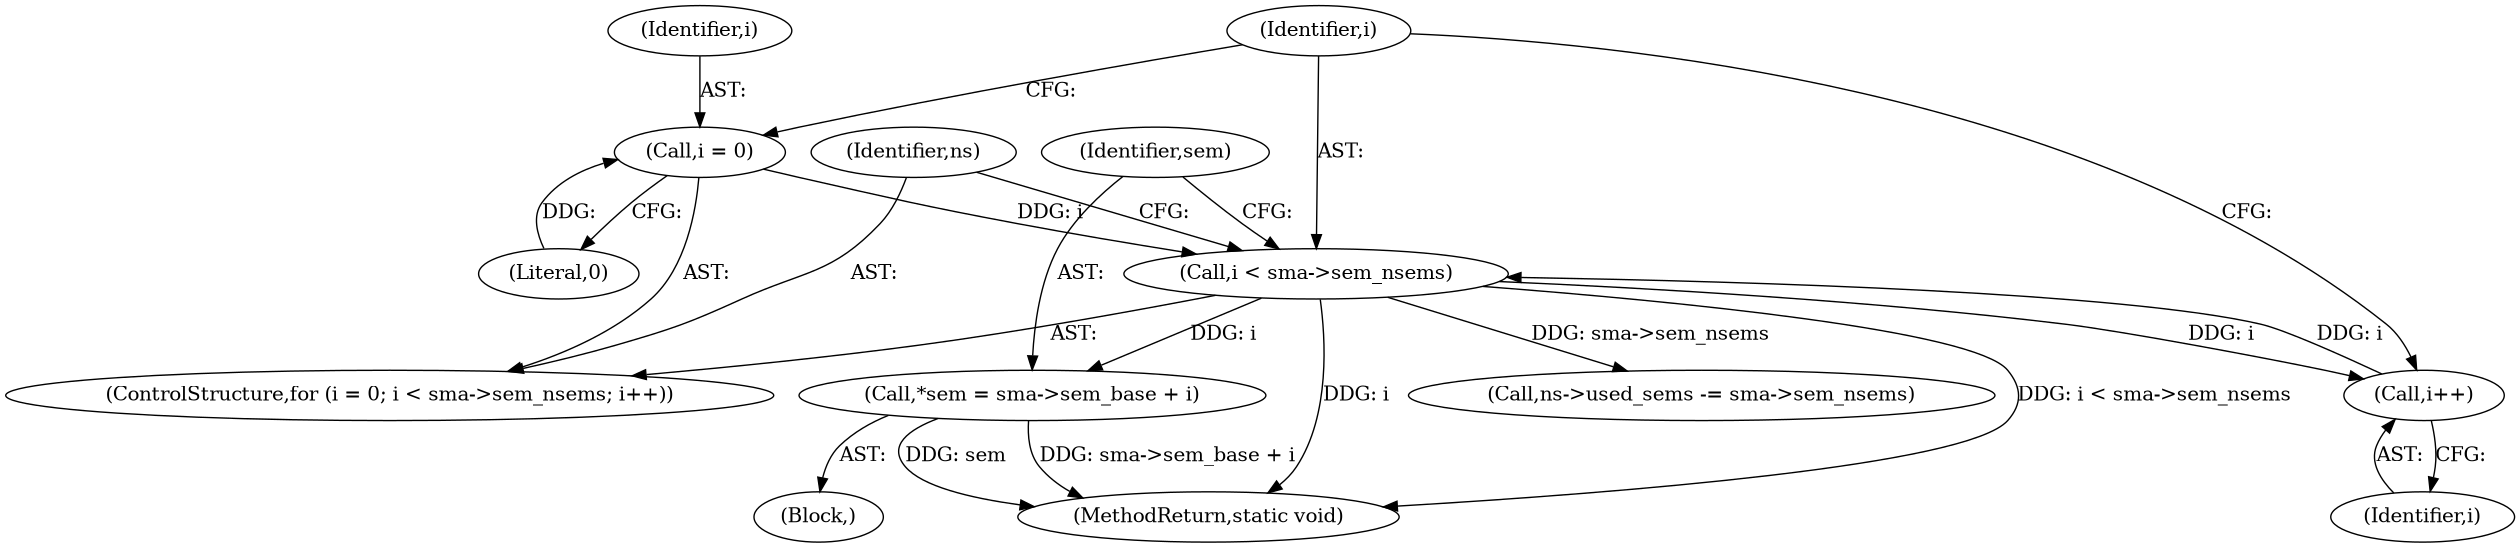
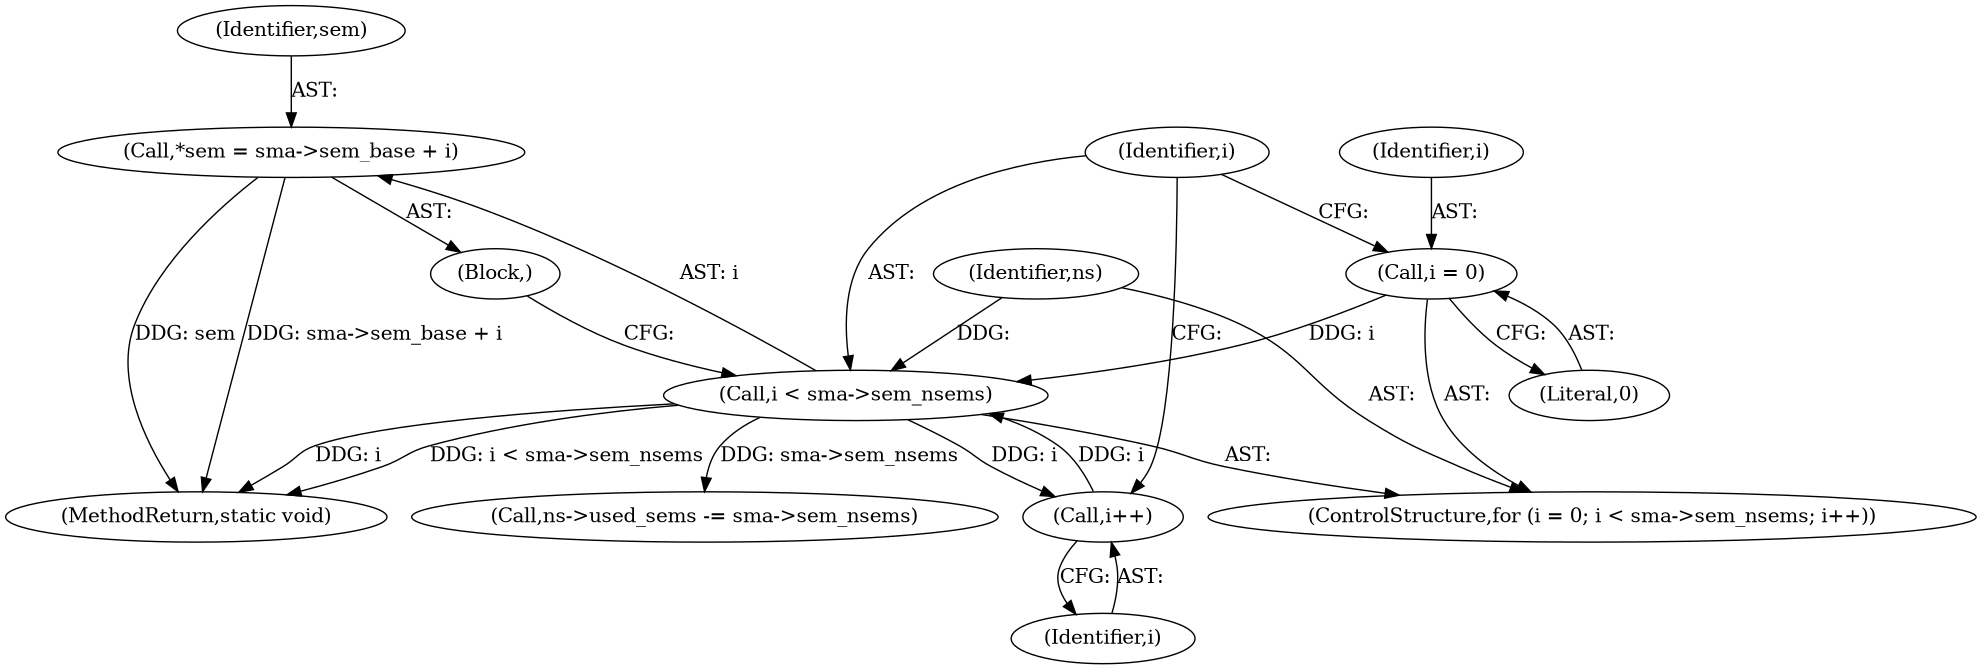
(1224, 210) -> (621, 344)
(572, 213) -> (1595, 335)
(1167, 213) -> (986, 335)
(1224, 335) -> (710, 274)
